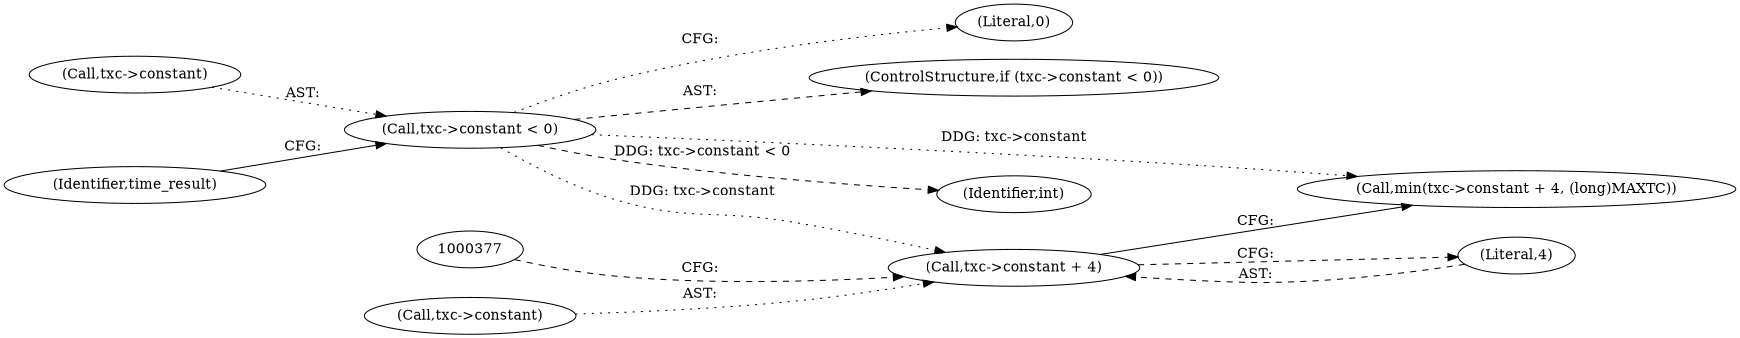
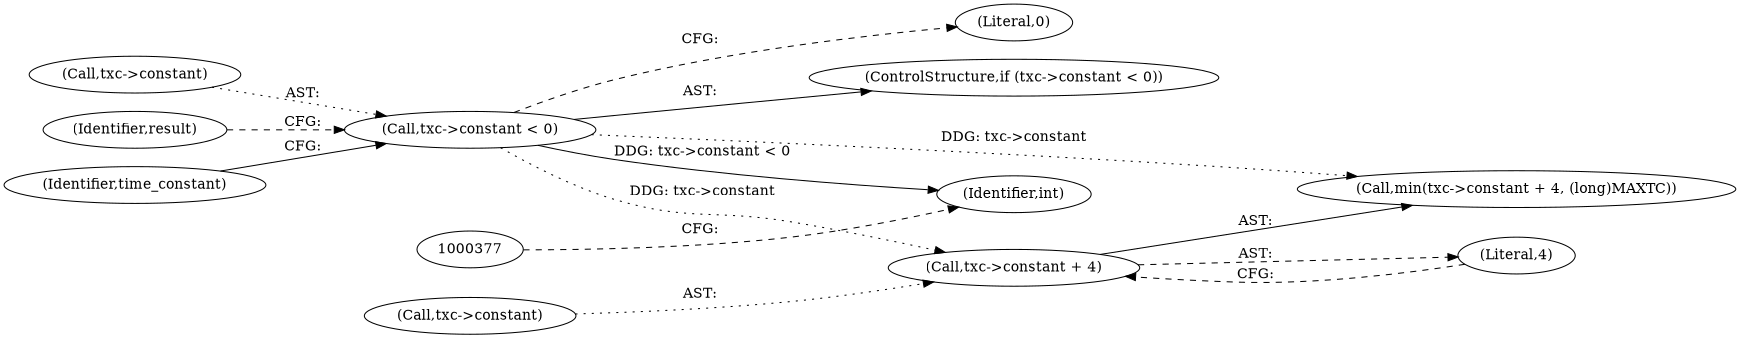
(727, 56) -> (727, 56)
(718, 106) -> (718, 106)
none -> (135, 130)
(732, 174) -> (732, 174)
(135, 185) -> (135, 185)
(1258, 221) -> (1258, 221)
(1258, 254) -> (1258, 254)
(1258, 274) -> (1258, 274)
(703, 281) -> (737, 242)
